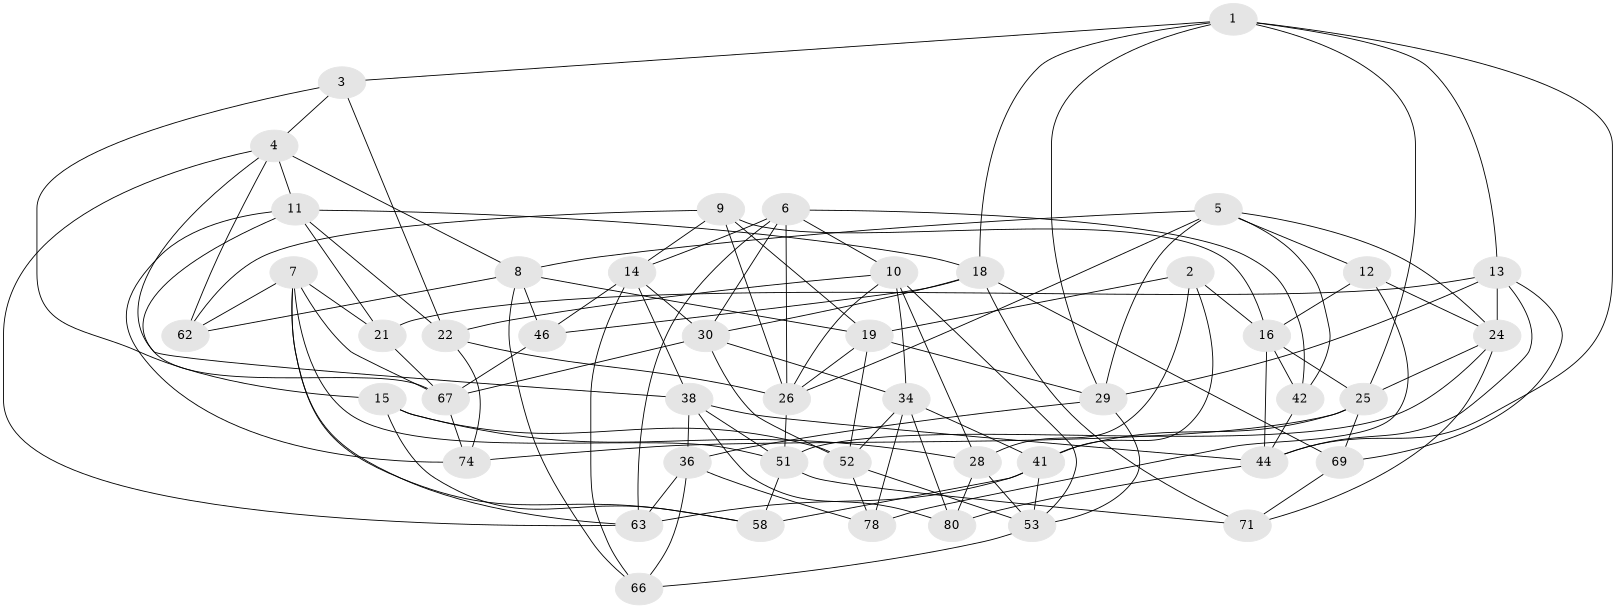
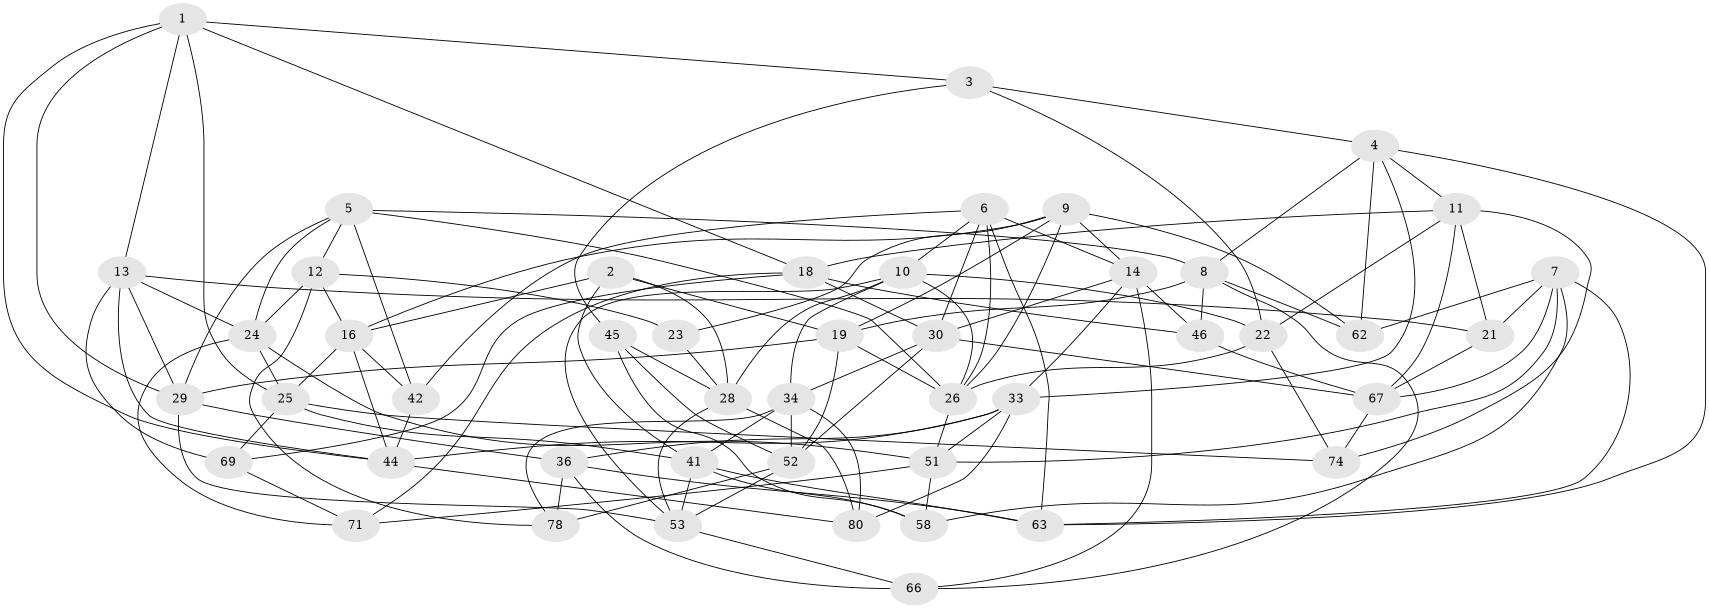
none -> (676, 336)
(382, 399) -> (613, 336)
(689, 399) -> (1016, 399)
